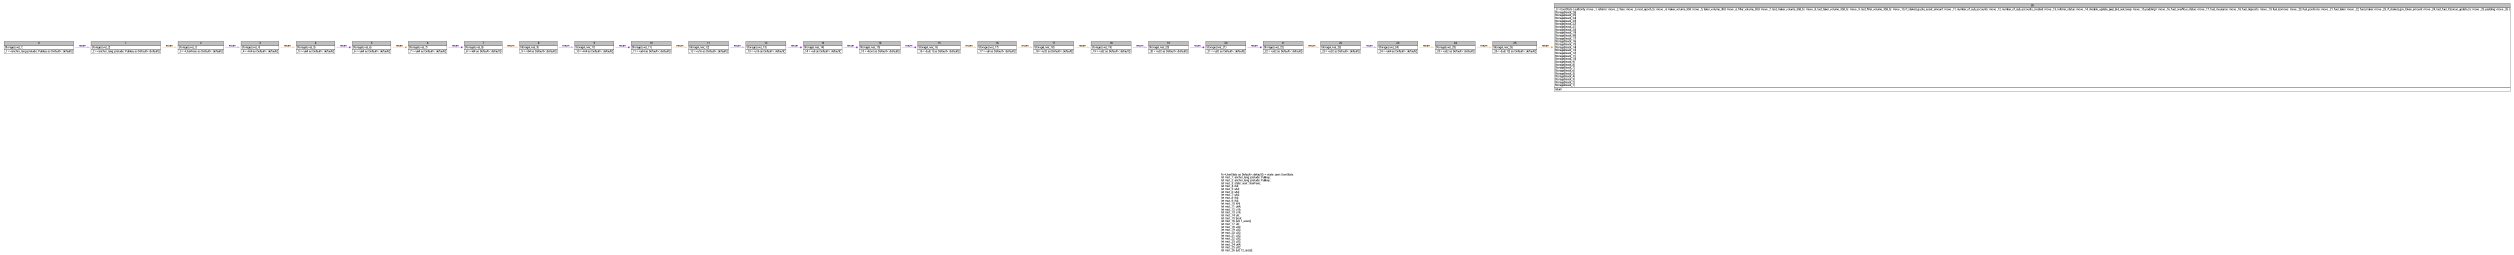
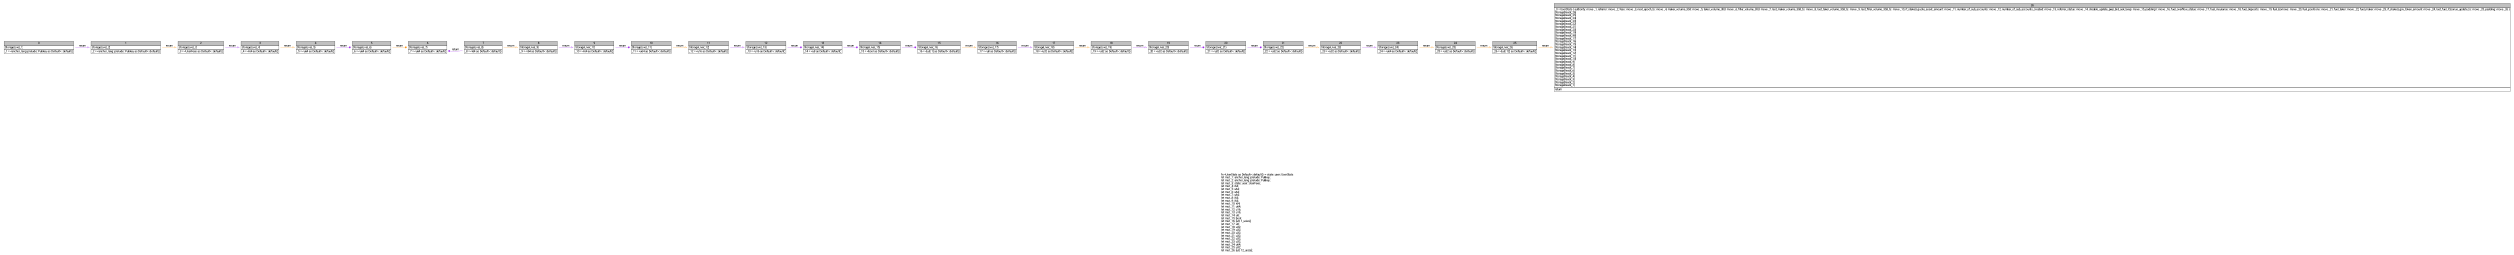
(455, 47) -> (456, 51)
(1024, 47) -> (1024, 47)
(1545, 47) -> (1545, 47)
